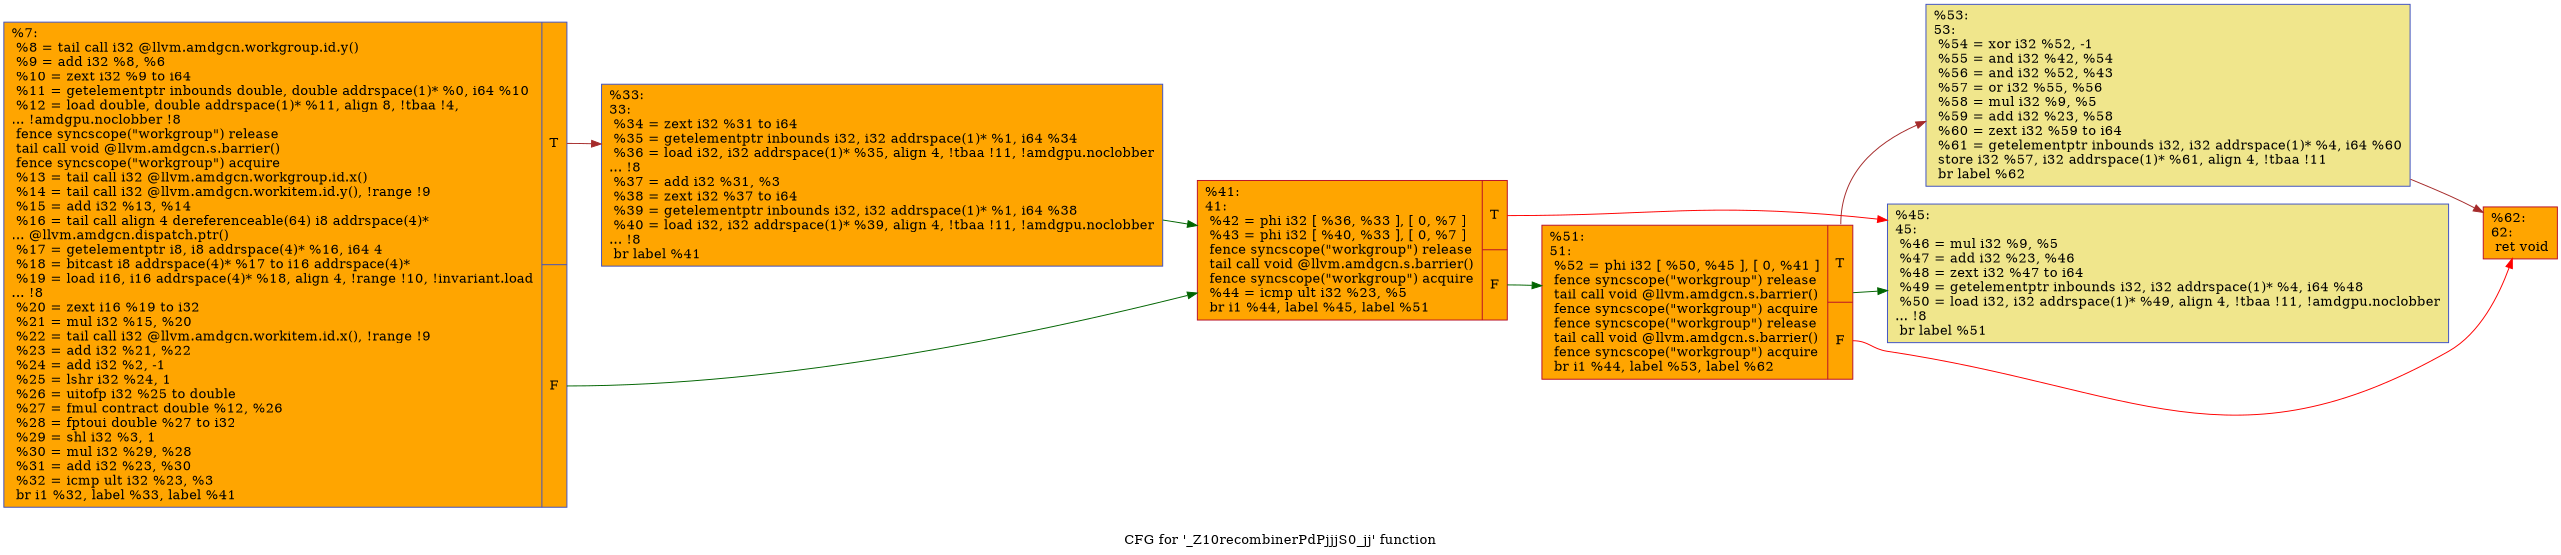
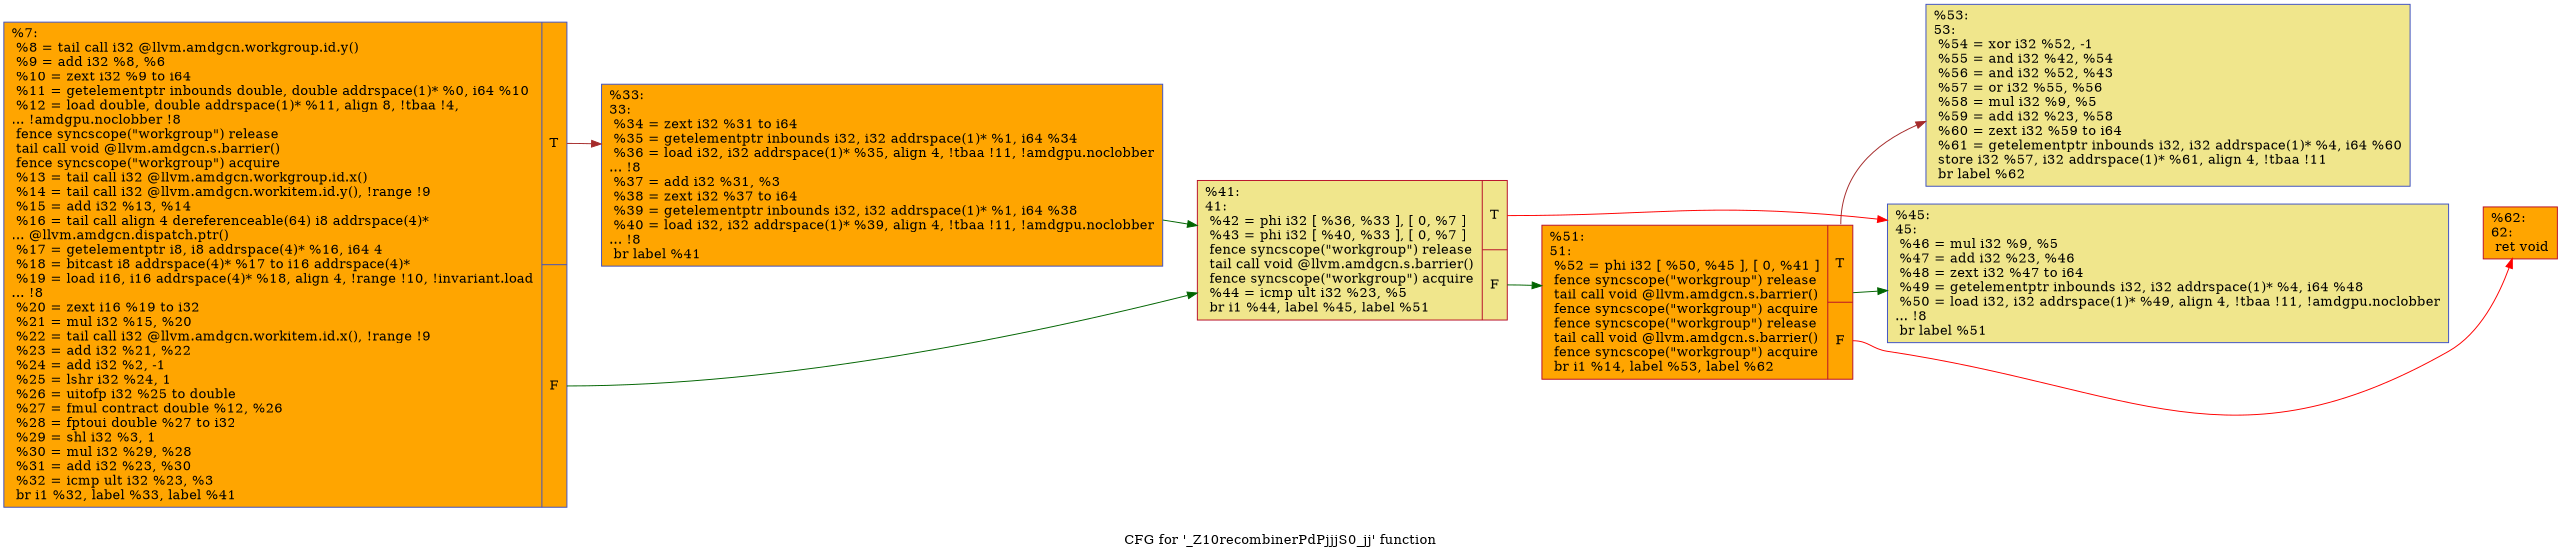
(2443, 193) -> none
(1352, 250) -> (1352, 250)
(1662, 367) -> (1662, 367)
